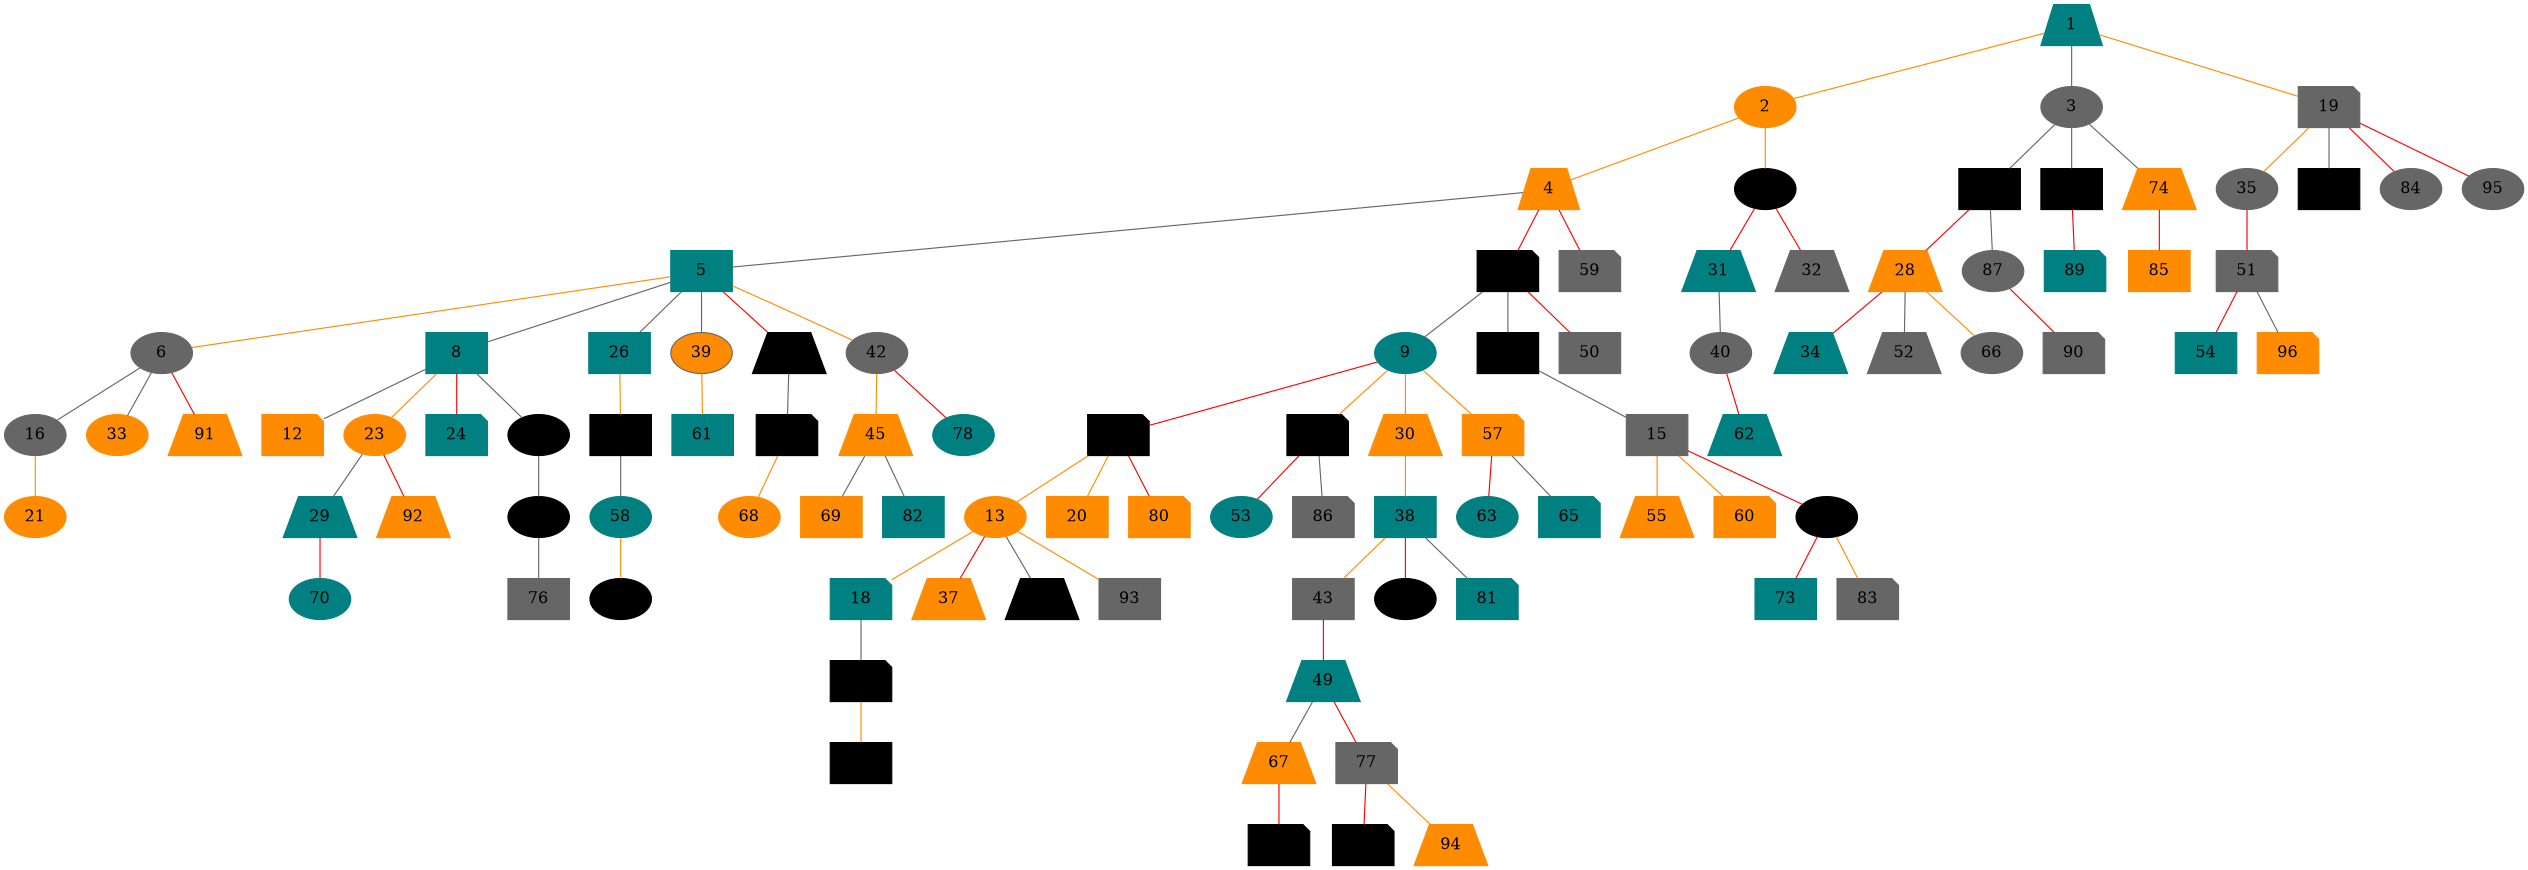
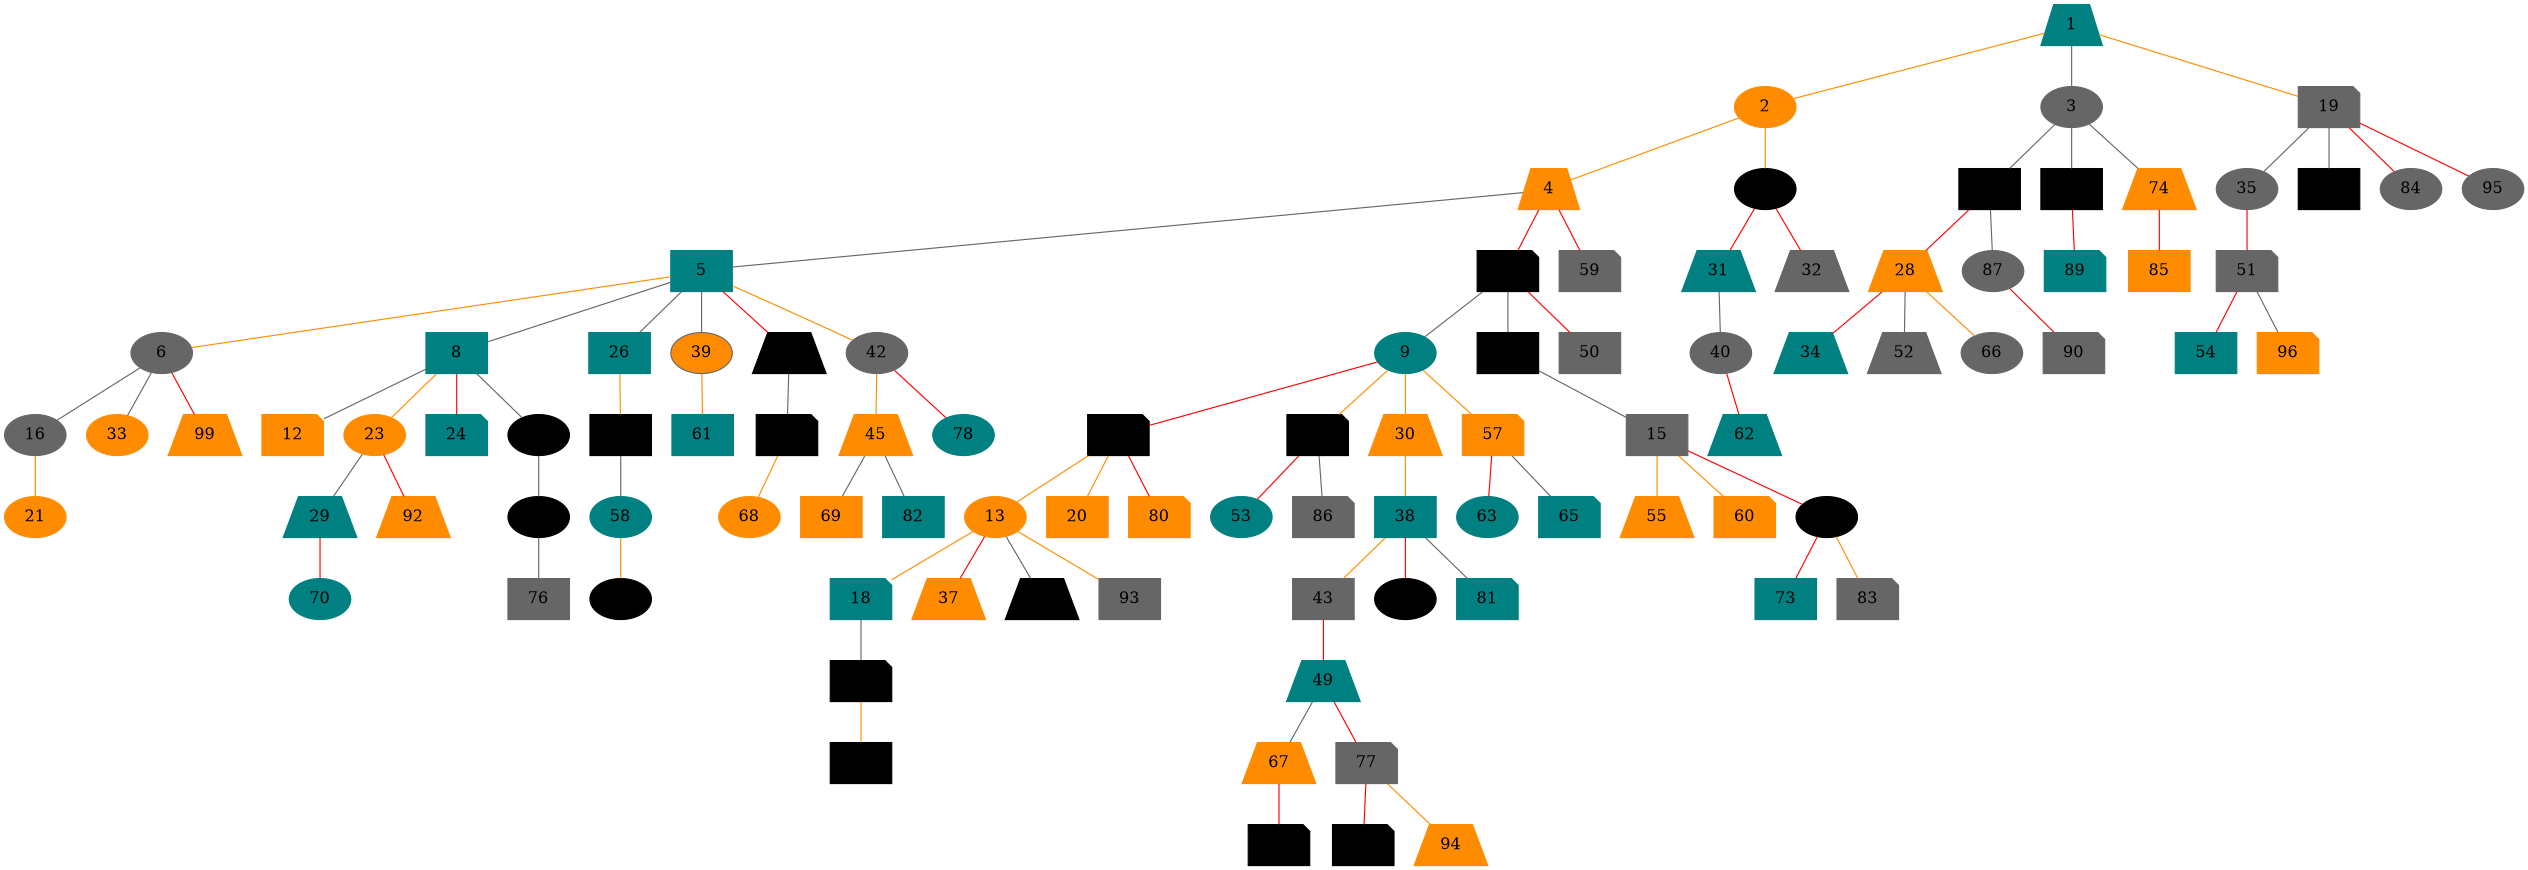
(2286, 150) -> (2286, 150)
(205, 435) -> (205, 435)
